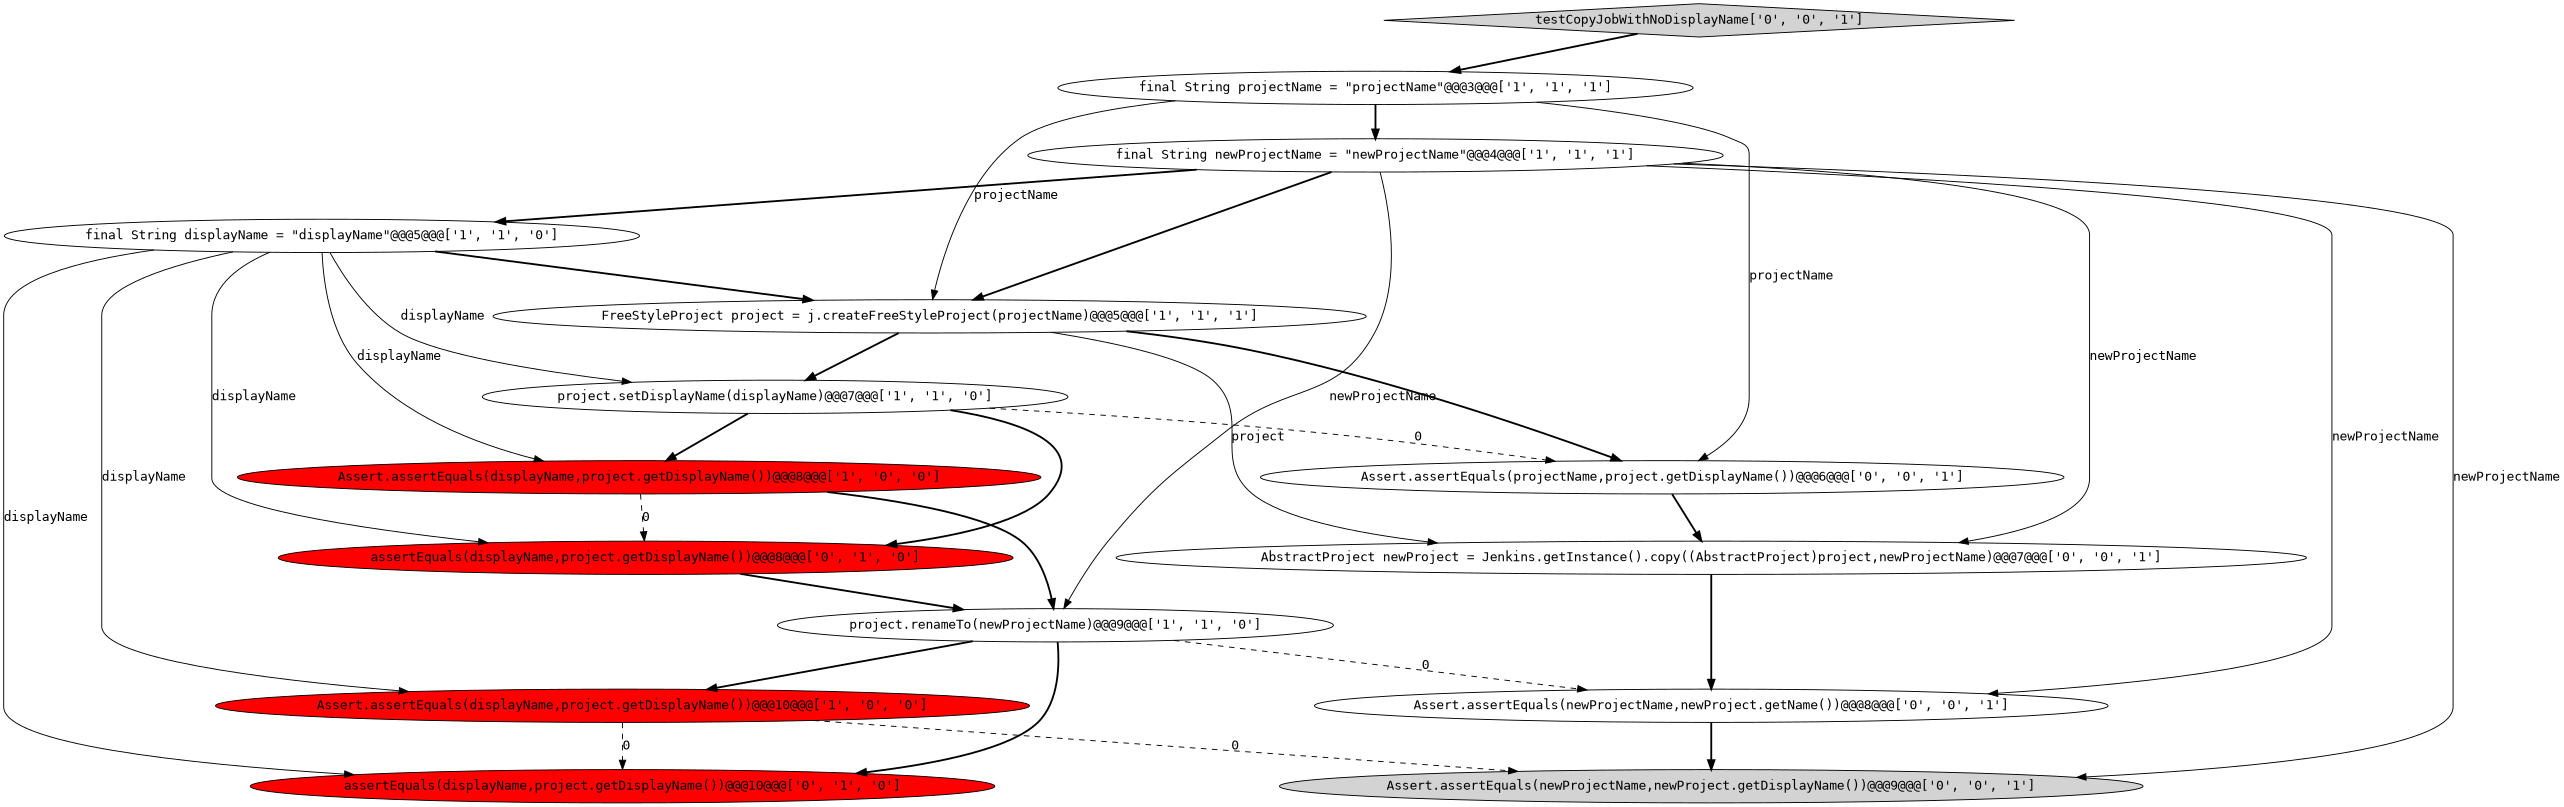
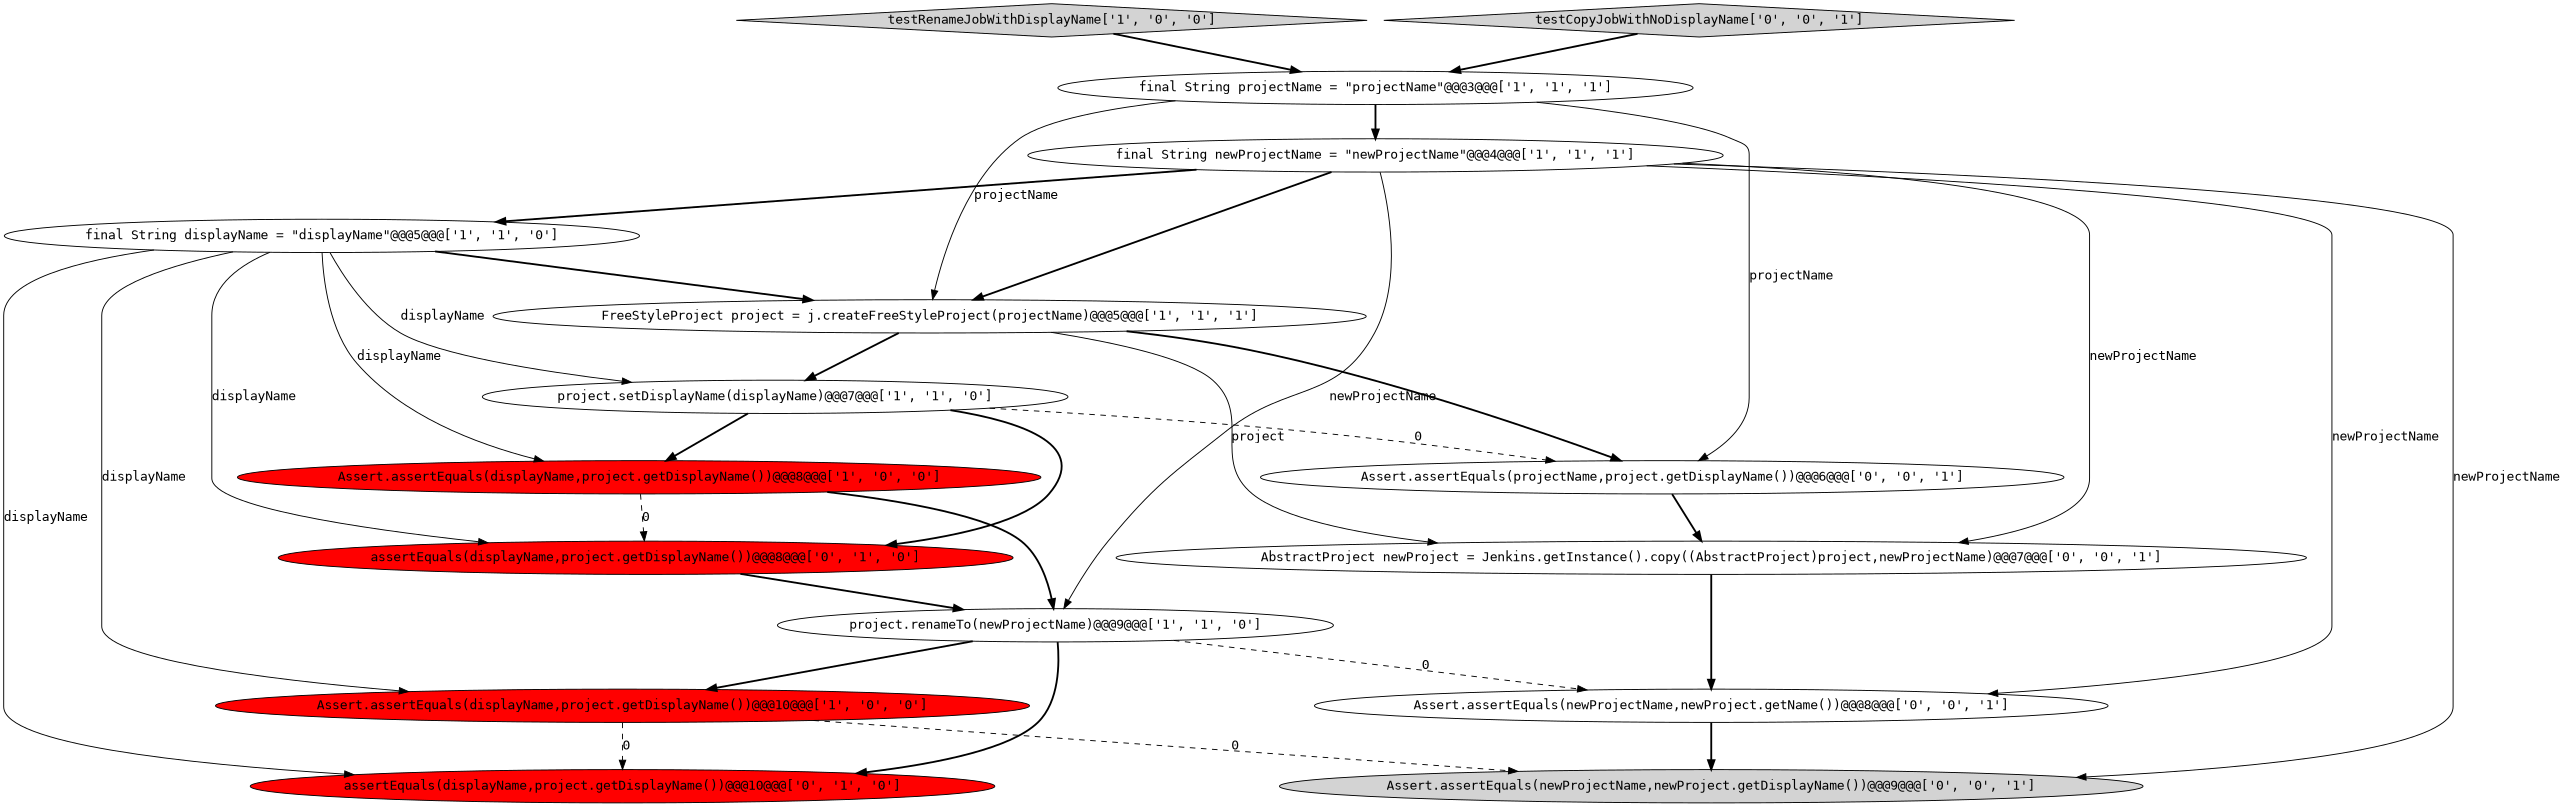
none -> (1052, 20)
